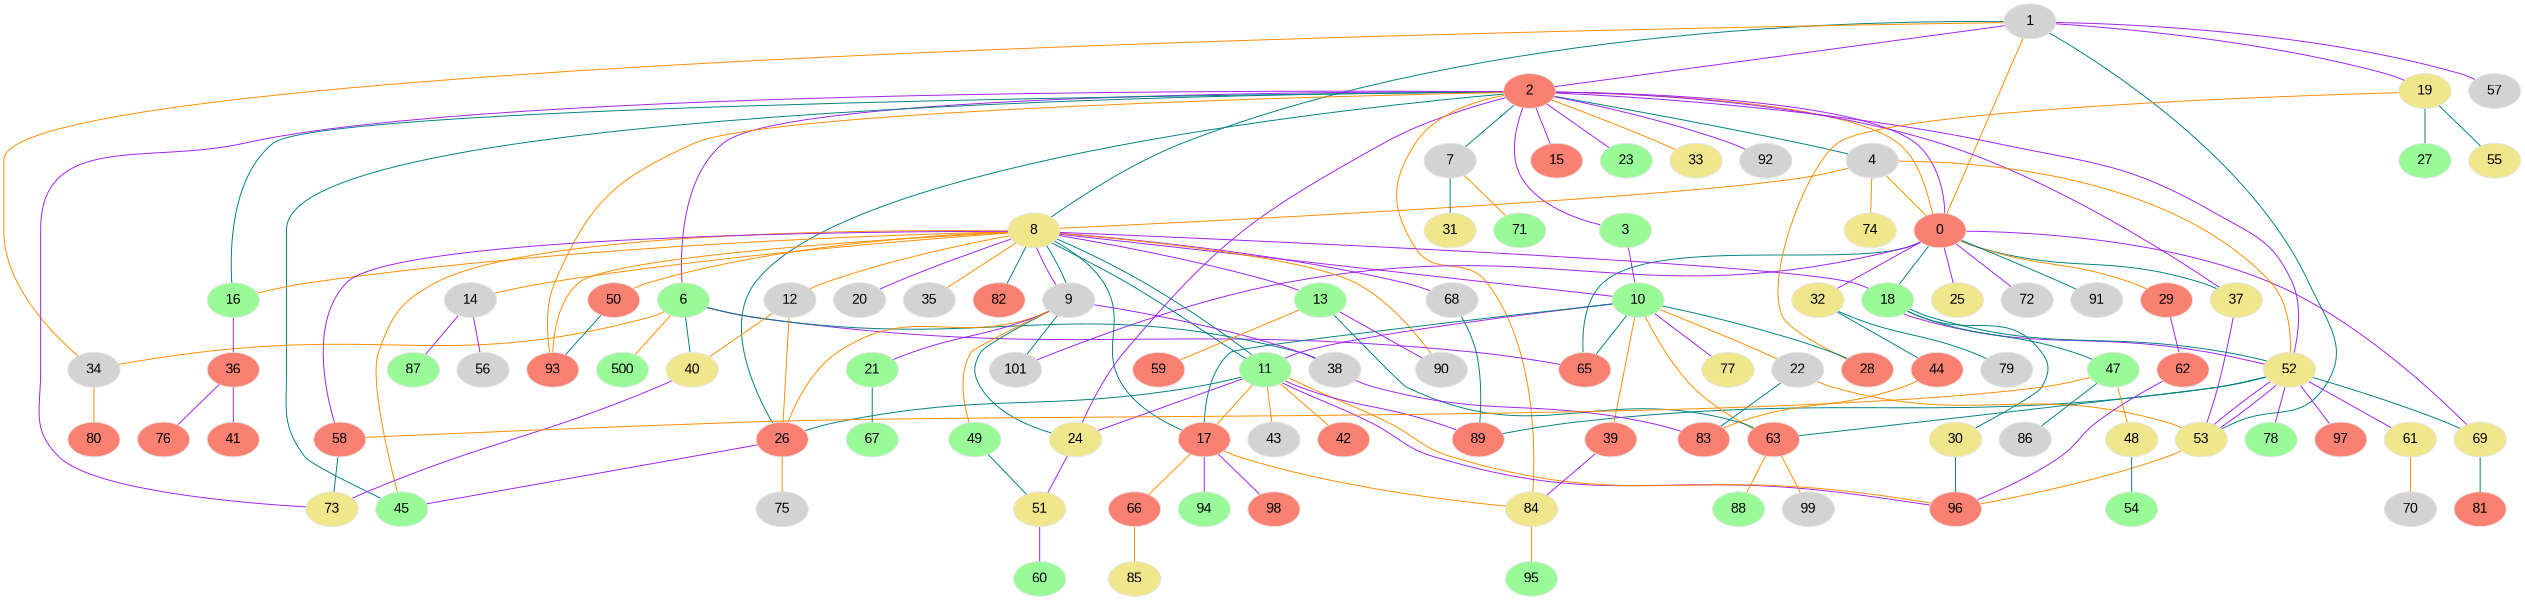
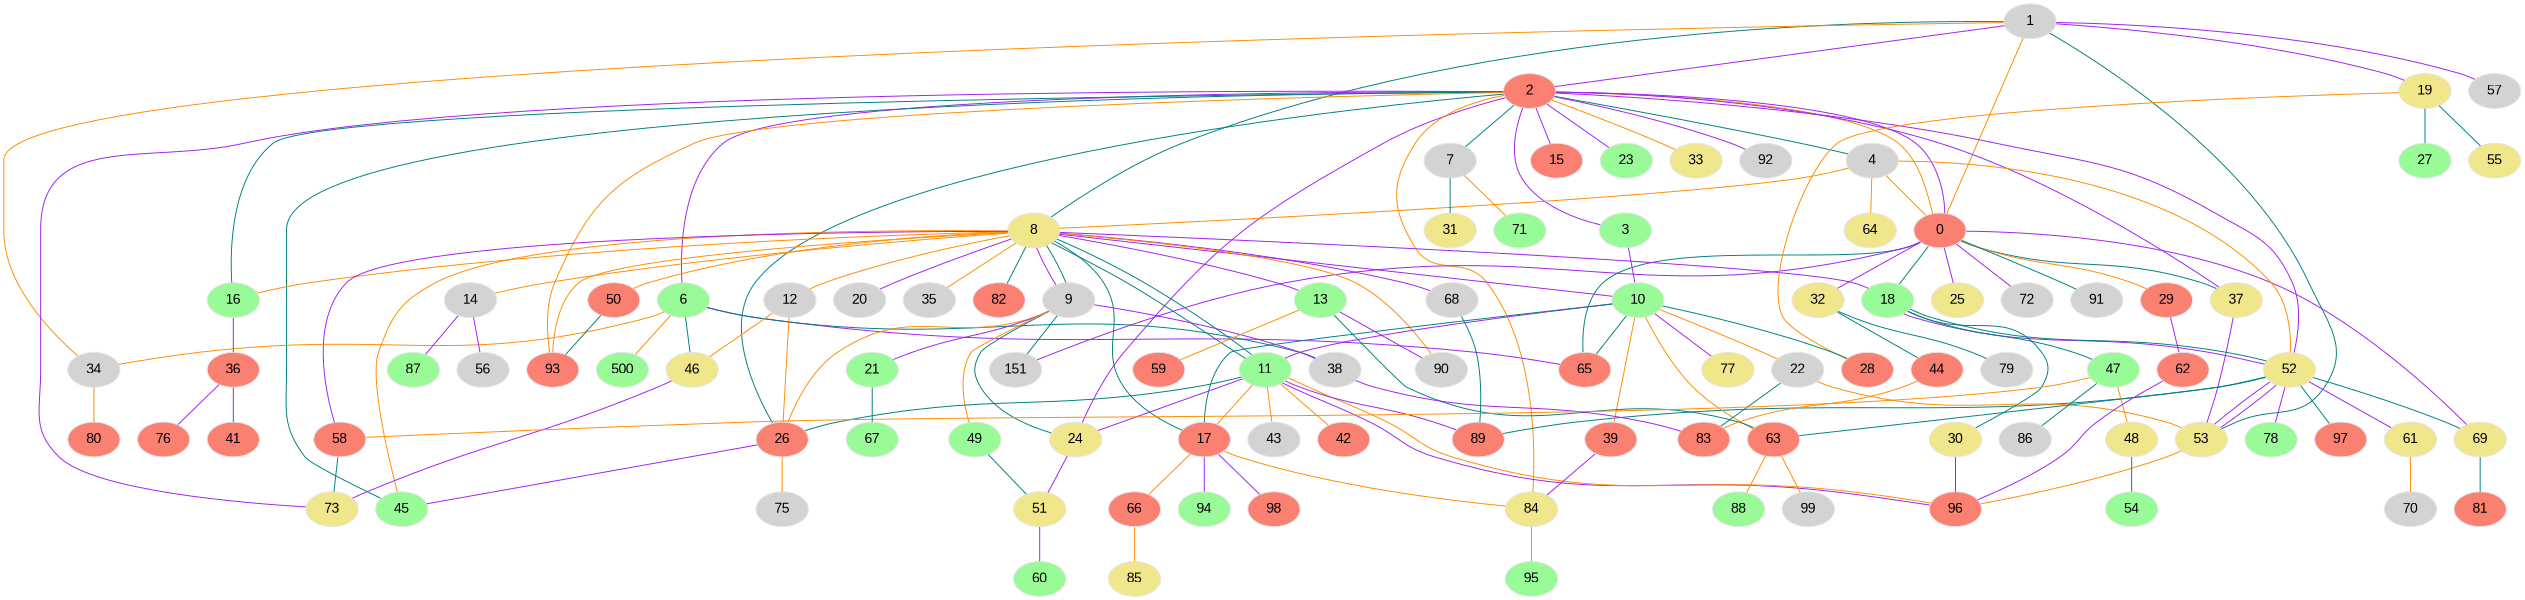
(1870, 230) -> (1870, 230)
(692, 370) -> (692, 370)
(1015, 370) -> (1015, 370)
(2316, 406) -> (2316, 406)
